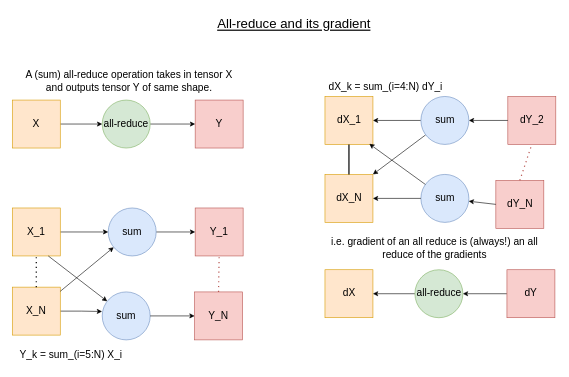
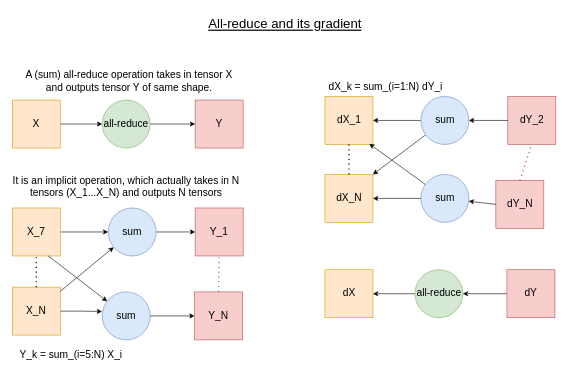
(294, 24) -> (285, 24)
(385, 87) -> (385, 87)
(349, 159) -> (349, 159)
none -> (126, 187)
(36, 232) -> (36, 232)
(435, 249) -> none
